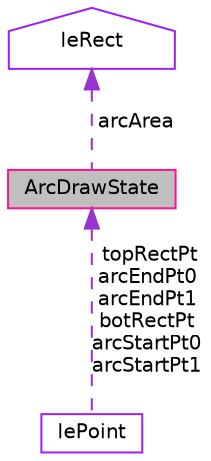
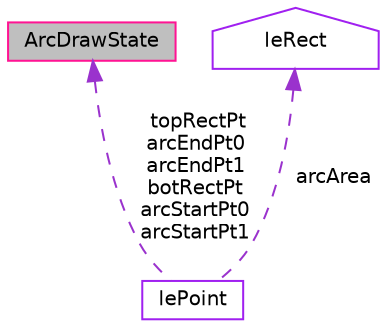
(92, 130) -> (273, 193)
